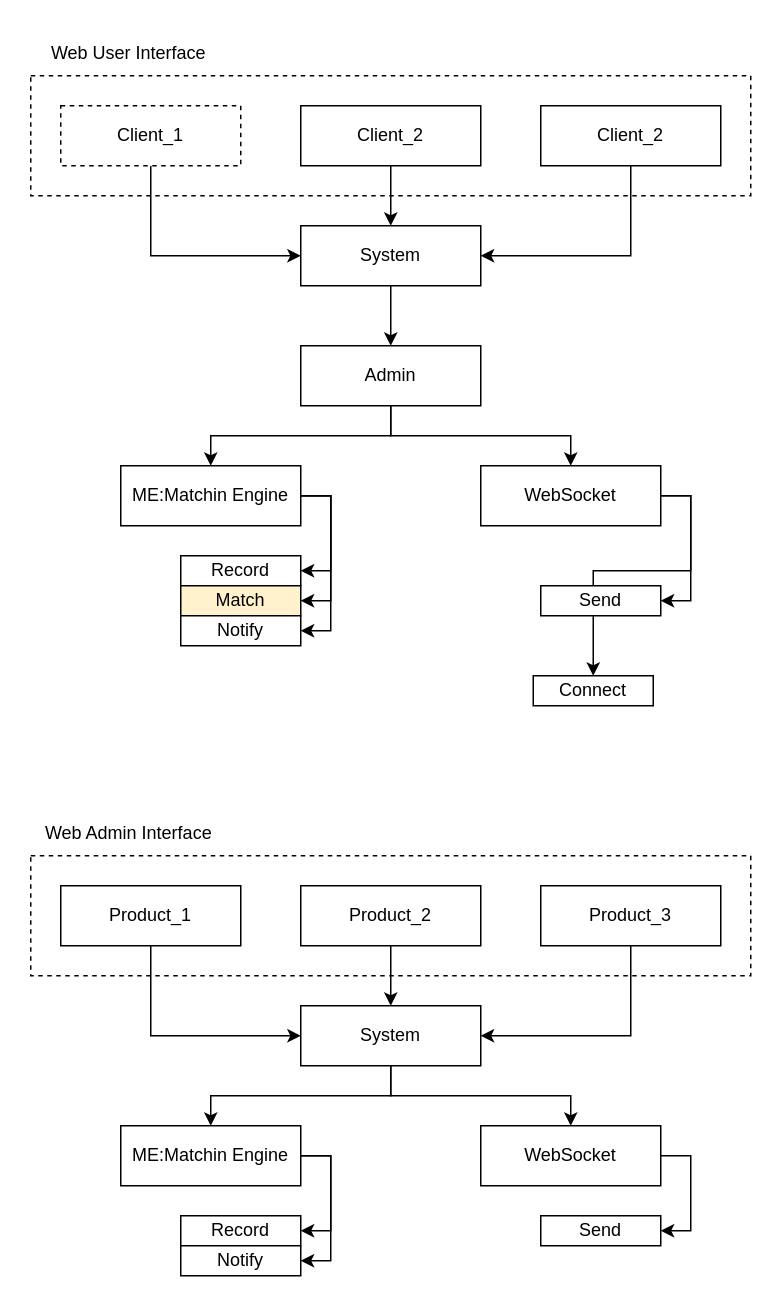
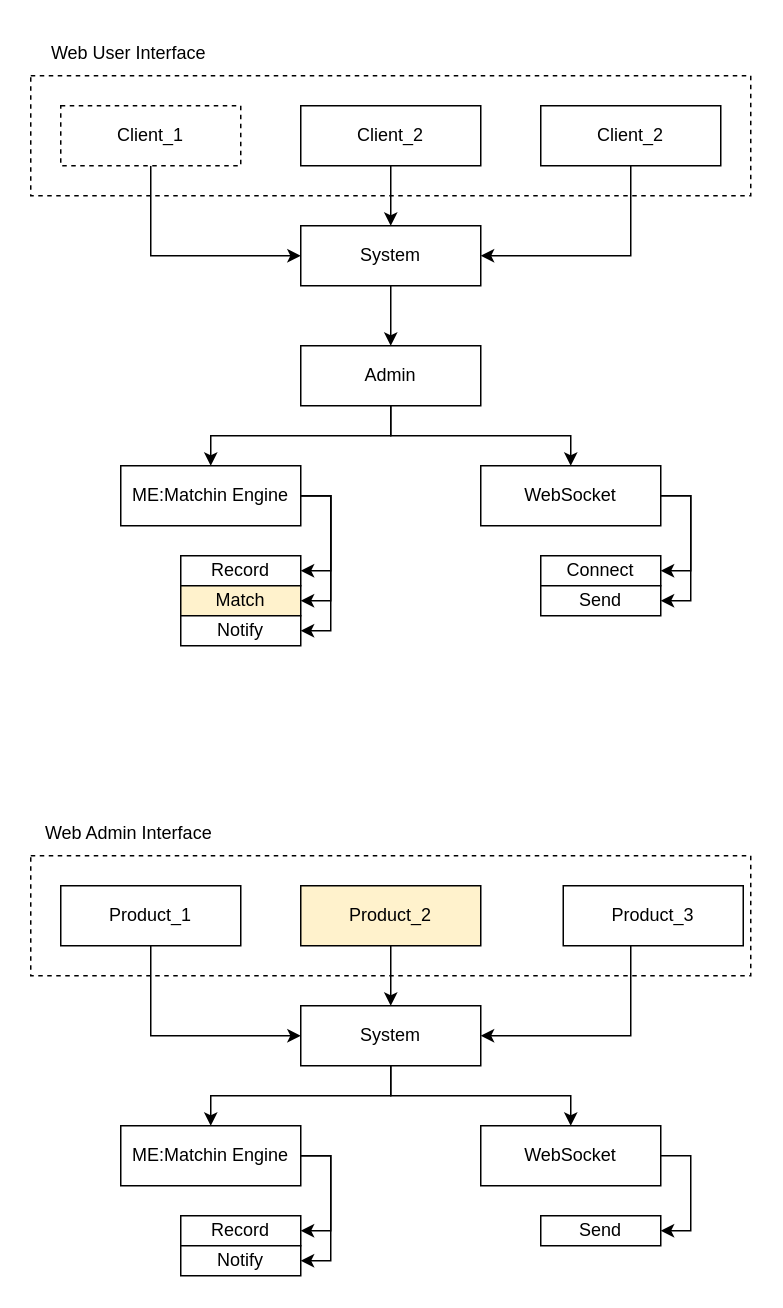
(593, 691) -> (601, 571)
(391, 916) -> (391, 916)
(631, 916) -> (653, 916)
